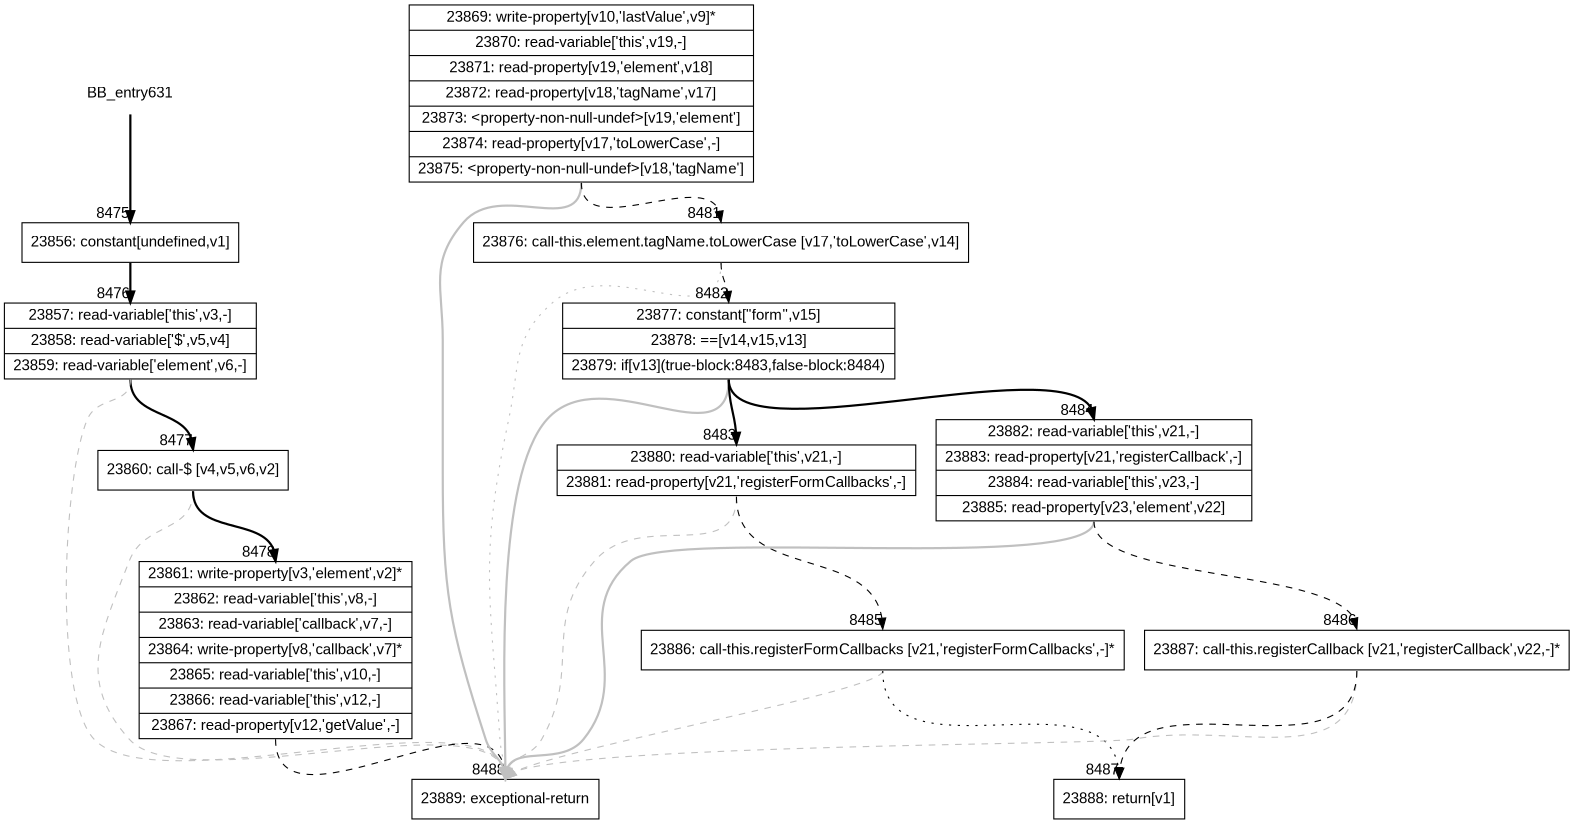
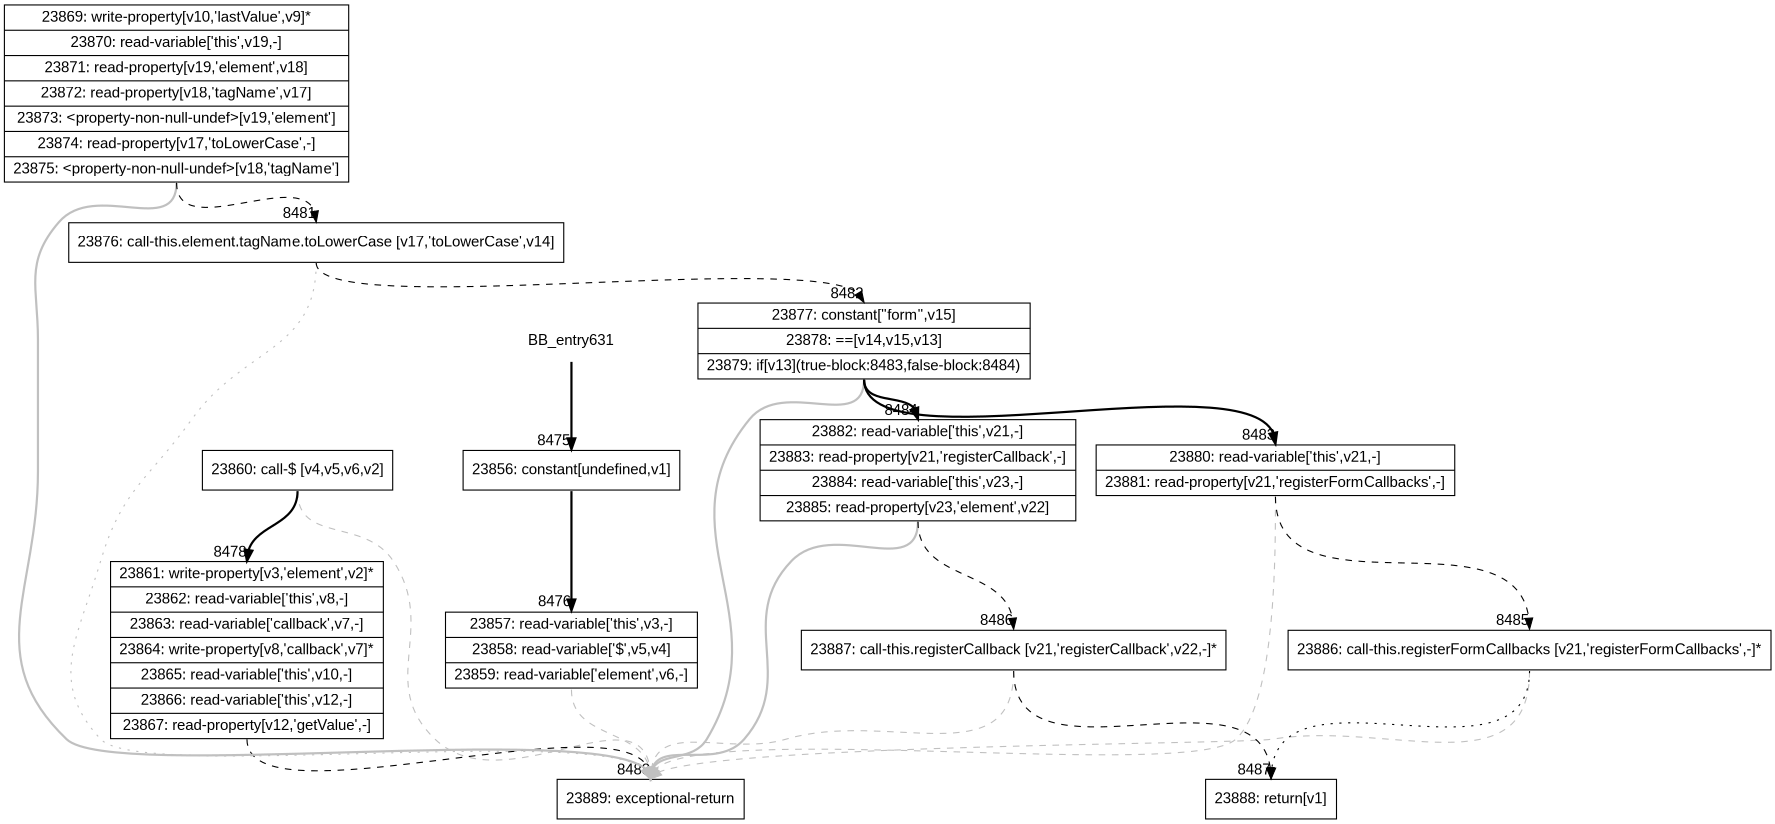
(157, 412) -> none
